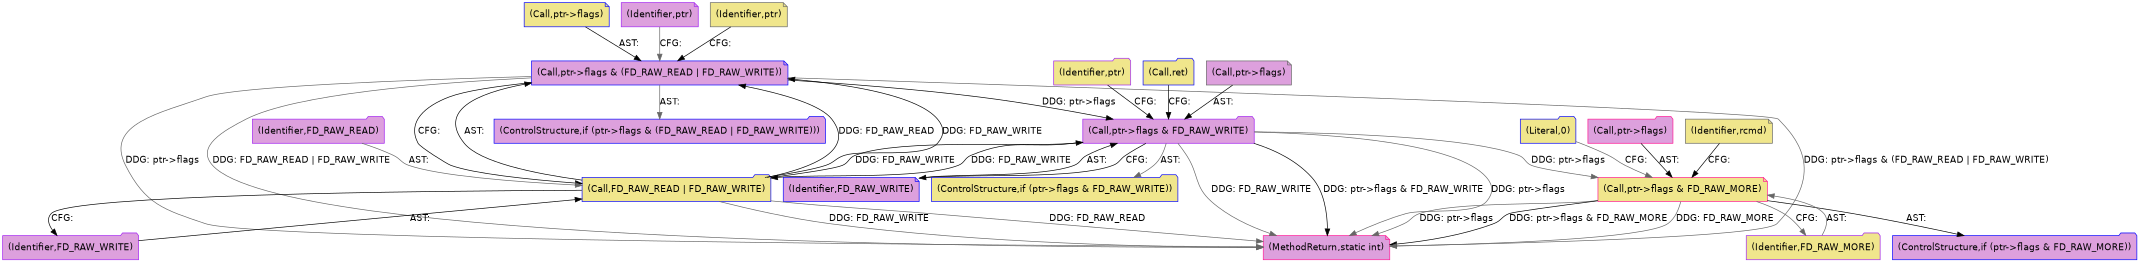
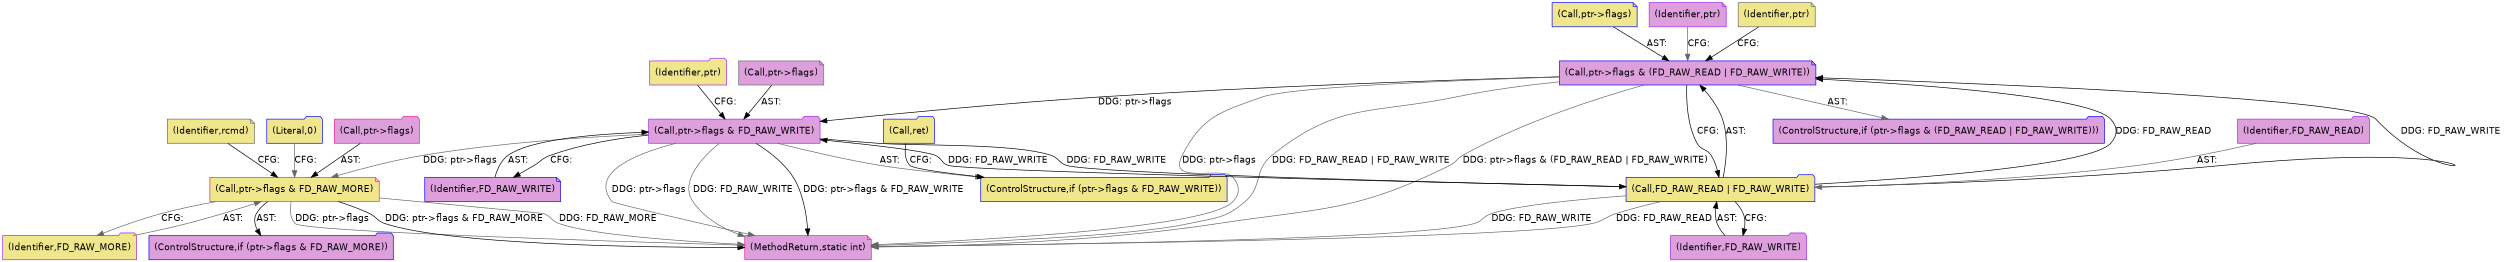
(1169, 99) -> (910, 165)
